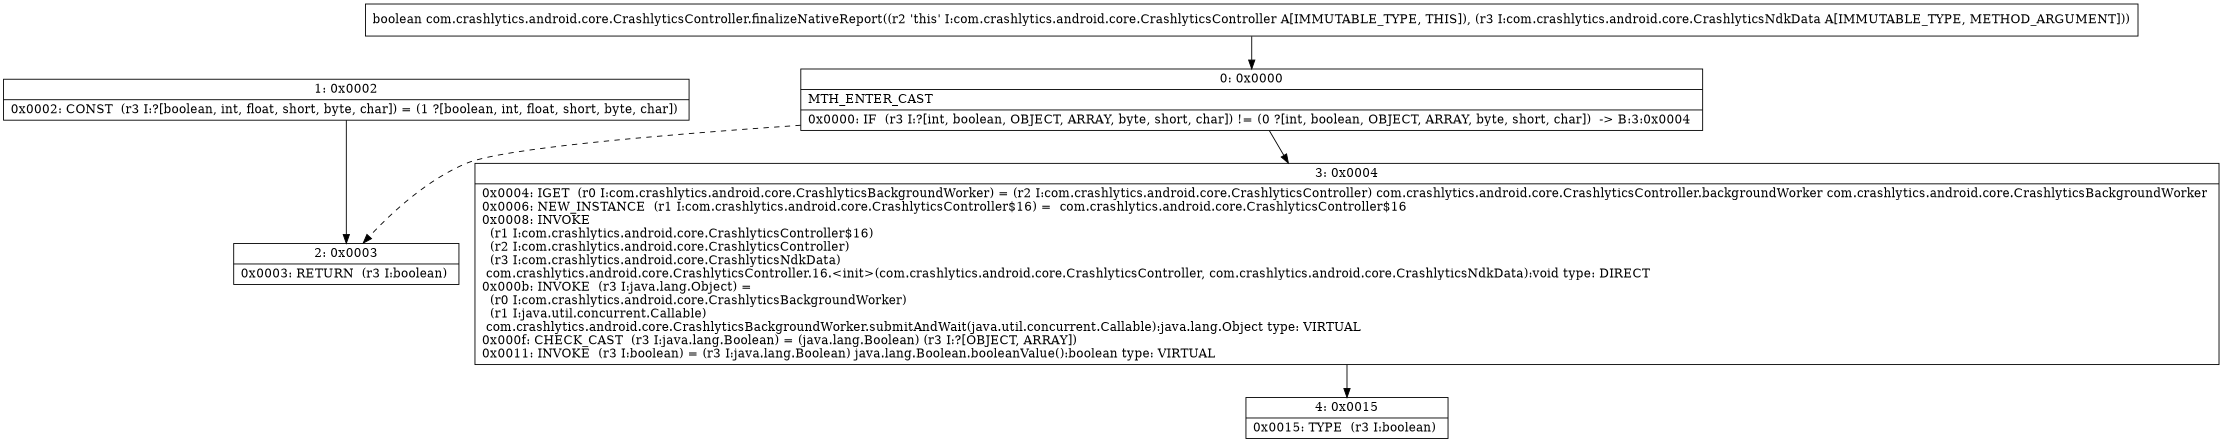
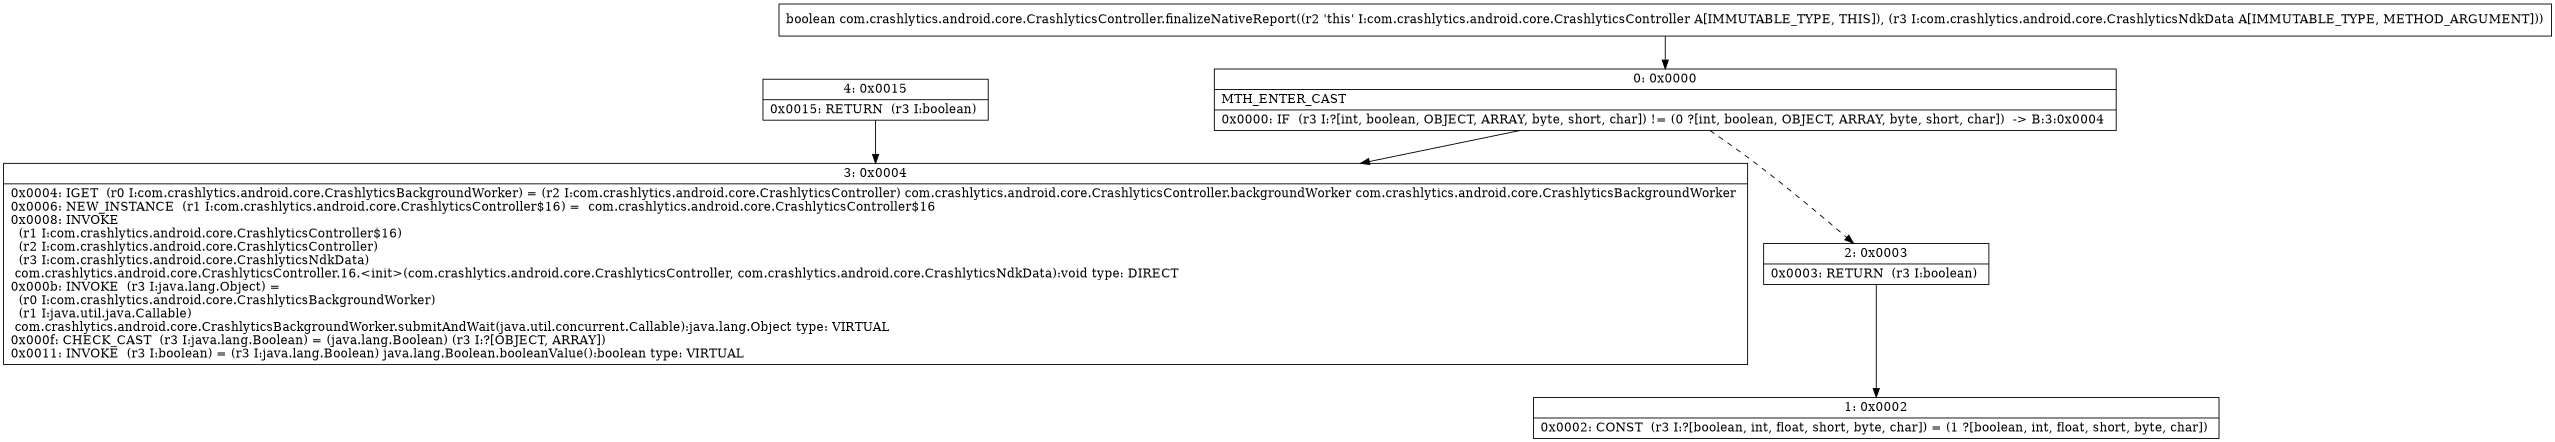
(346, 177) -> (1876, 336)
(595, 314) -> (101, 314)
(1347, 377) -> (876, 137)
(1347, 428) -> (876, 110)
